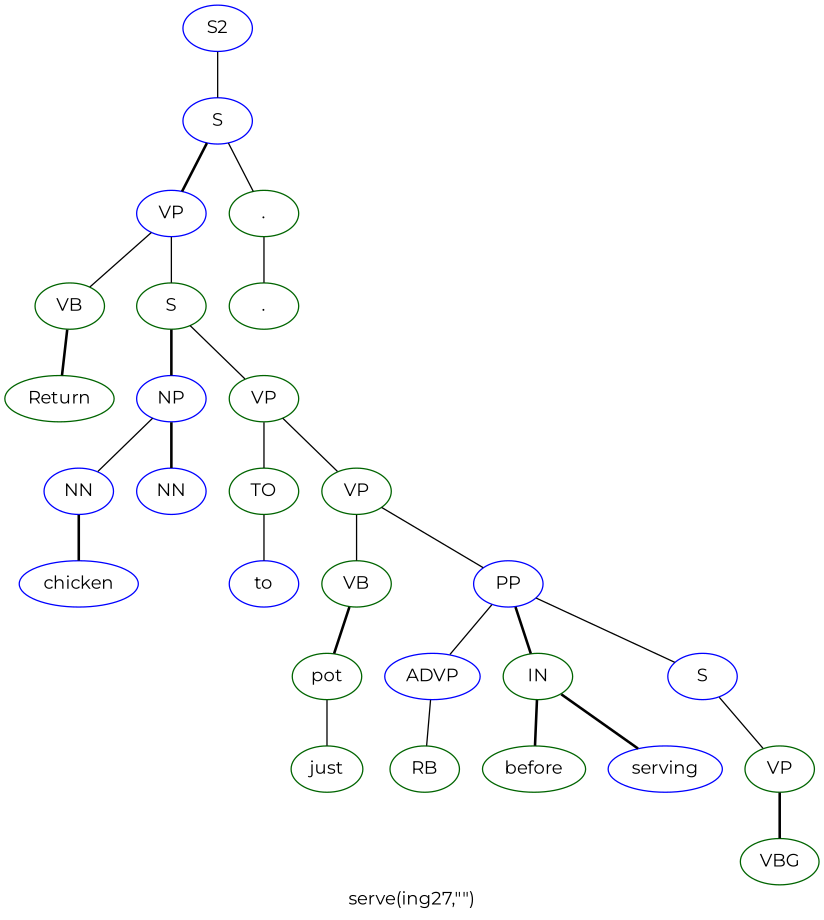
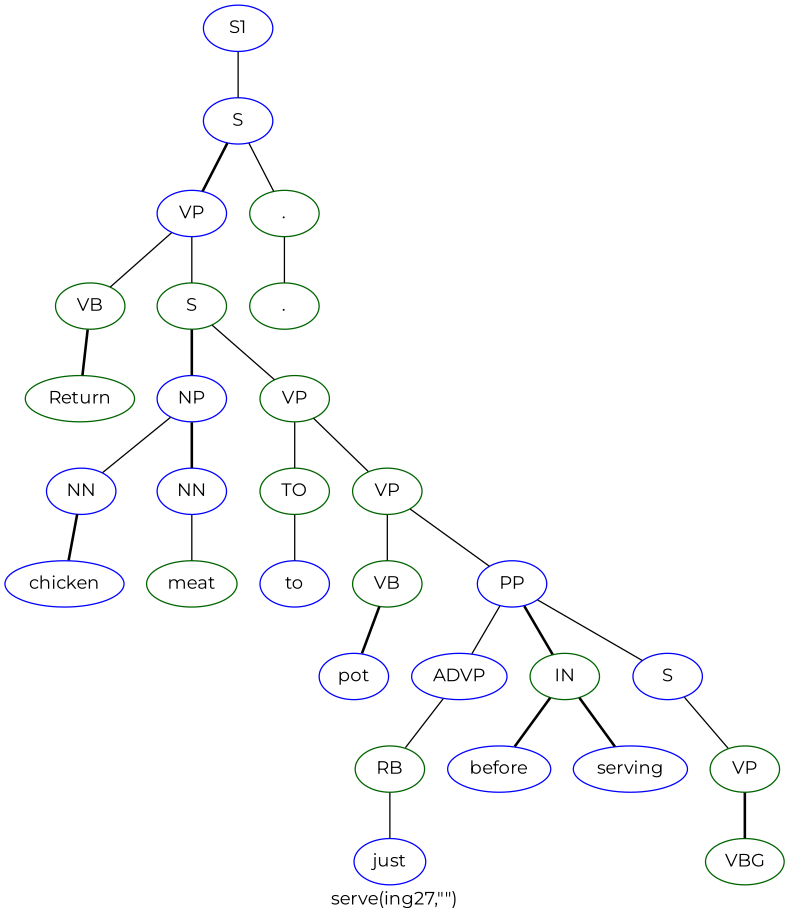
(218, 28) -> (238, 28)
none -> (192, 584)
(327, 676) -> (354, 676)
(327, 723) -> (390, 816)
(327, 769) -> (390, 862)
(534, 769) -> (499, 769)
